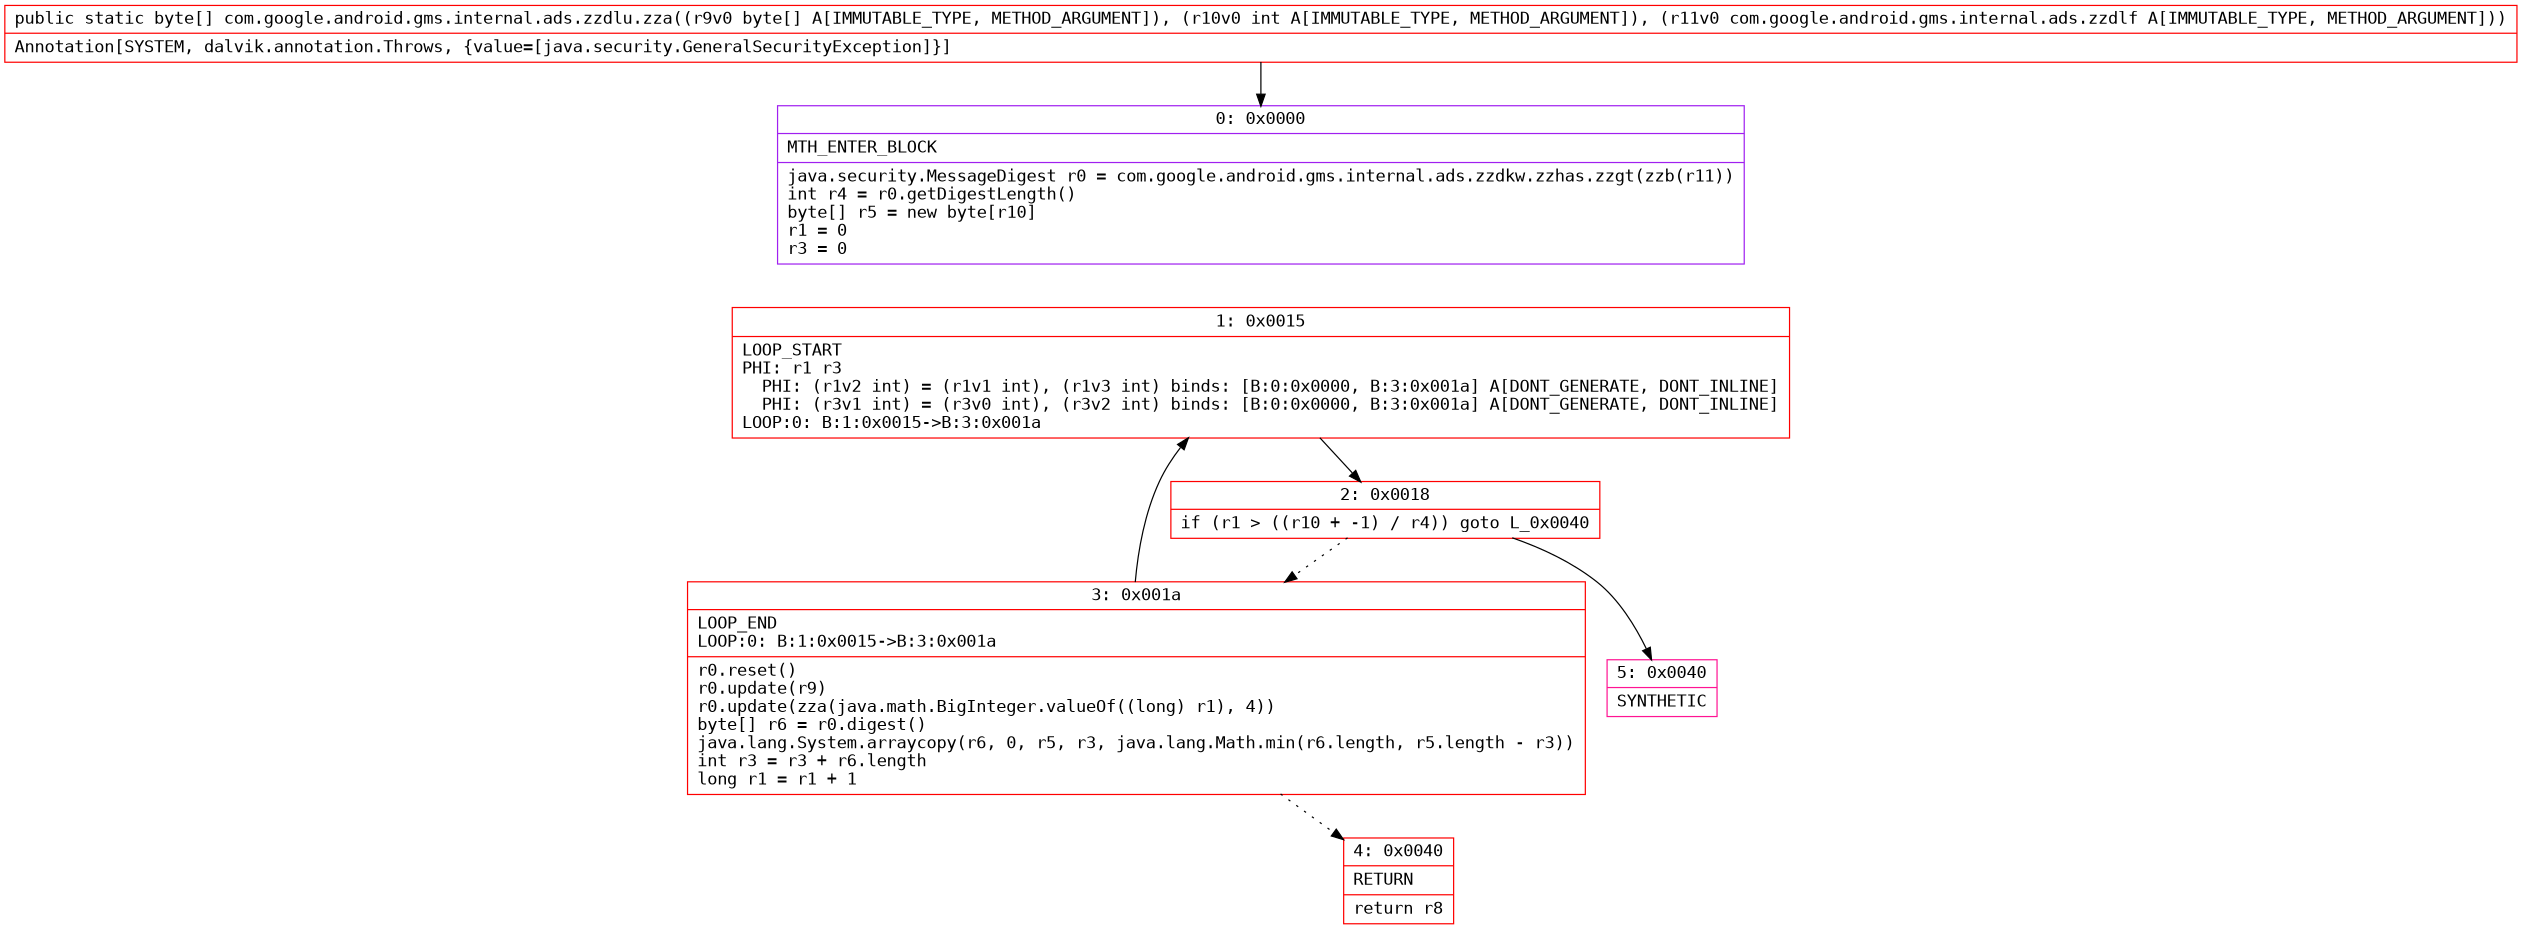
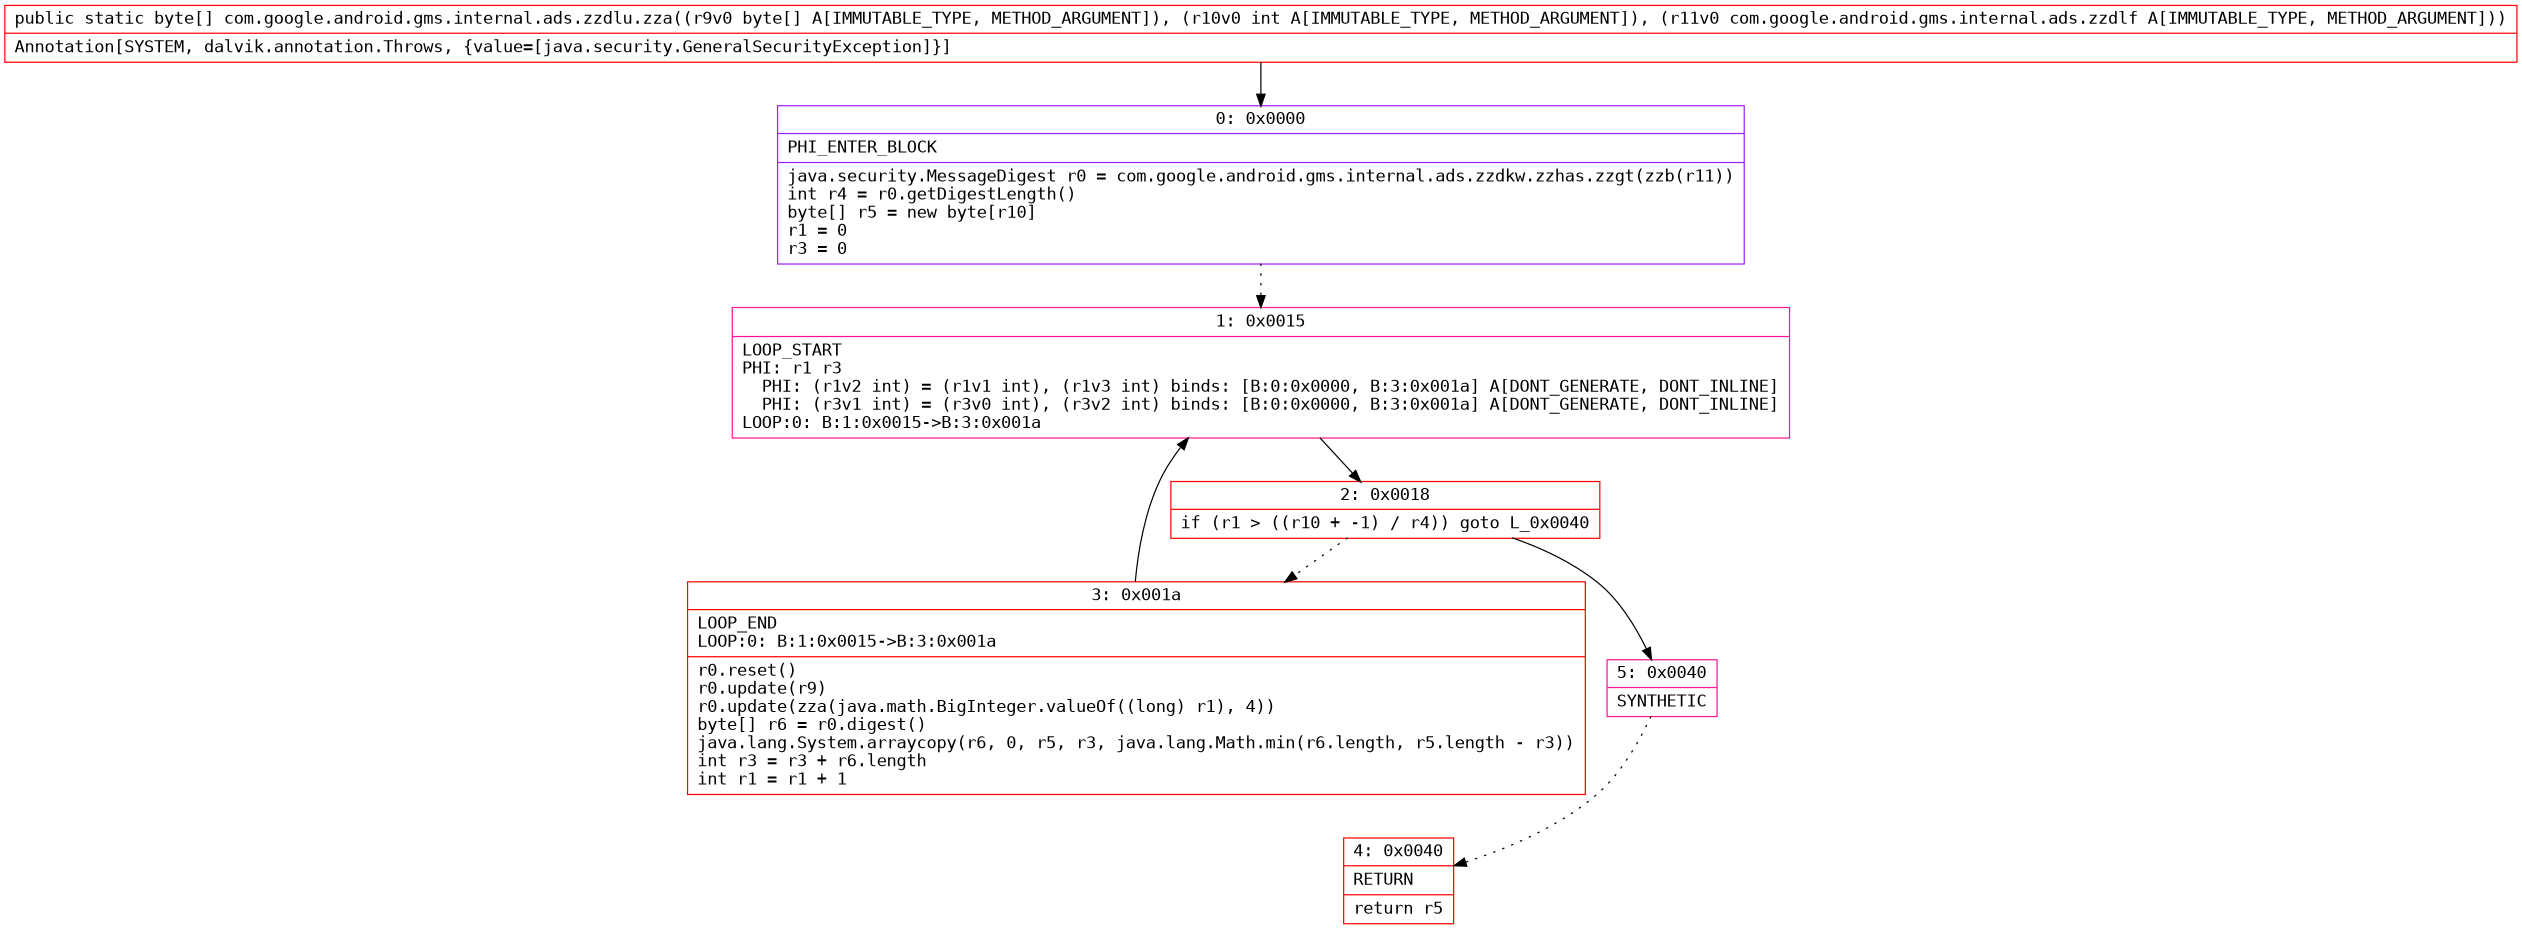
(862, 147) -> (862, 147)
none -> (1261, 280)
(1261, 373) -> (1261, 373)
(778, 779) -> (772, 779)
(1307, 813) -> (1576, 810)
(1399, 909) -> (1399, 909)
